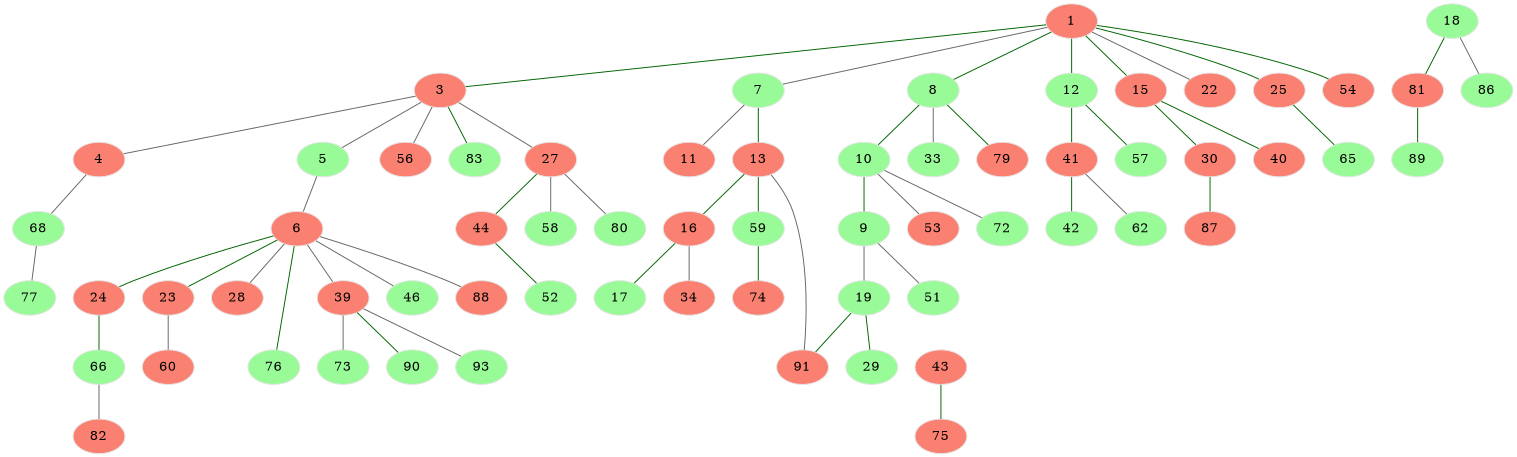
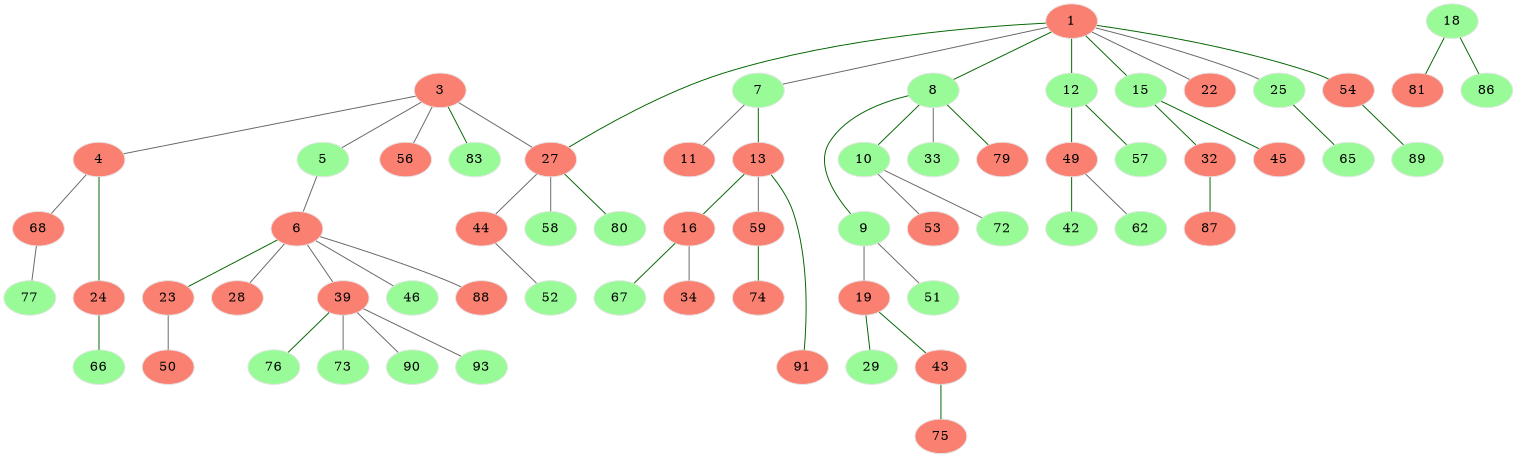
(1178, 51) -> (1178, 51)
(756, 56) -> (799, 54)
(1470, 56) -> (1470, 56)
(1141, 90) -> (1141, 90)
(1279, 90) -> (1279, 90)
(1418, 125) -> (1383, 125)
(1072, 160) -> (1072, 160)
(1210, 160) -> (1210, 160)
(1279, 160) -> (1279, 160)
(516, 194) -> (516, 194)
(585, 194) -> (585, 194)
(758, 194) -> (758, 194)
(864, 194) -> (834, 136)
(38, 229) -> (38, 229)
(758, 229) -> (758, 229)
(196, 259) -> (99, 229)
(803, 259) -> (803, 259)
(516, 263) -> (516, 263)
(285, 298) -> (309, 332)
(620, 298) -> (620, 298)
(864, 298) -> (864, 298)
(378, 332) -> (378, 332)
(833, 333) -> (903, 333)
(168, 367) -> (168, 367)
(99, 436) -> none
